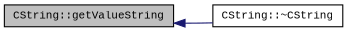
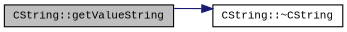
(199, 23) -> (188, 8)
